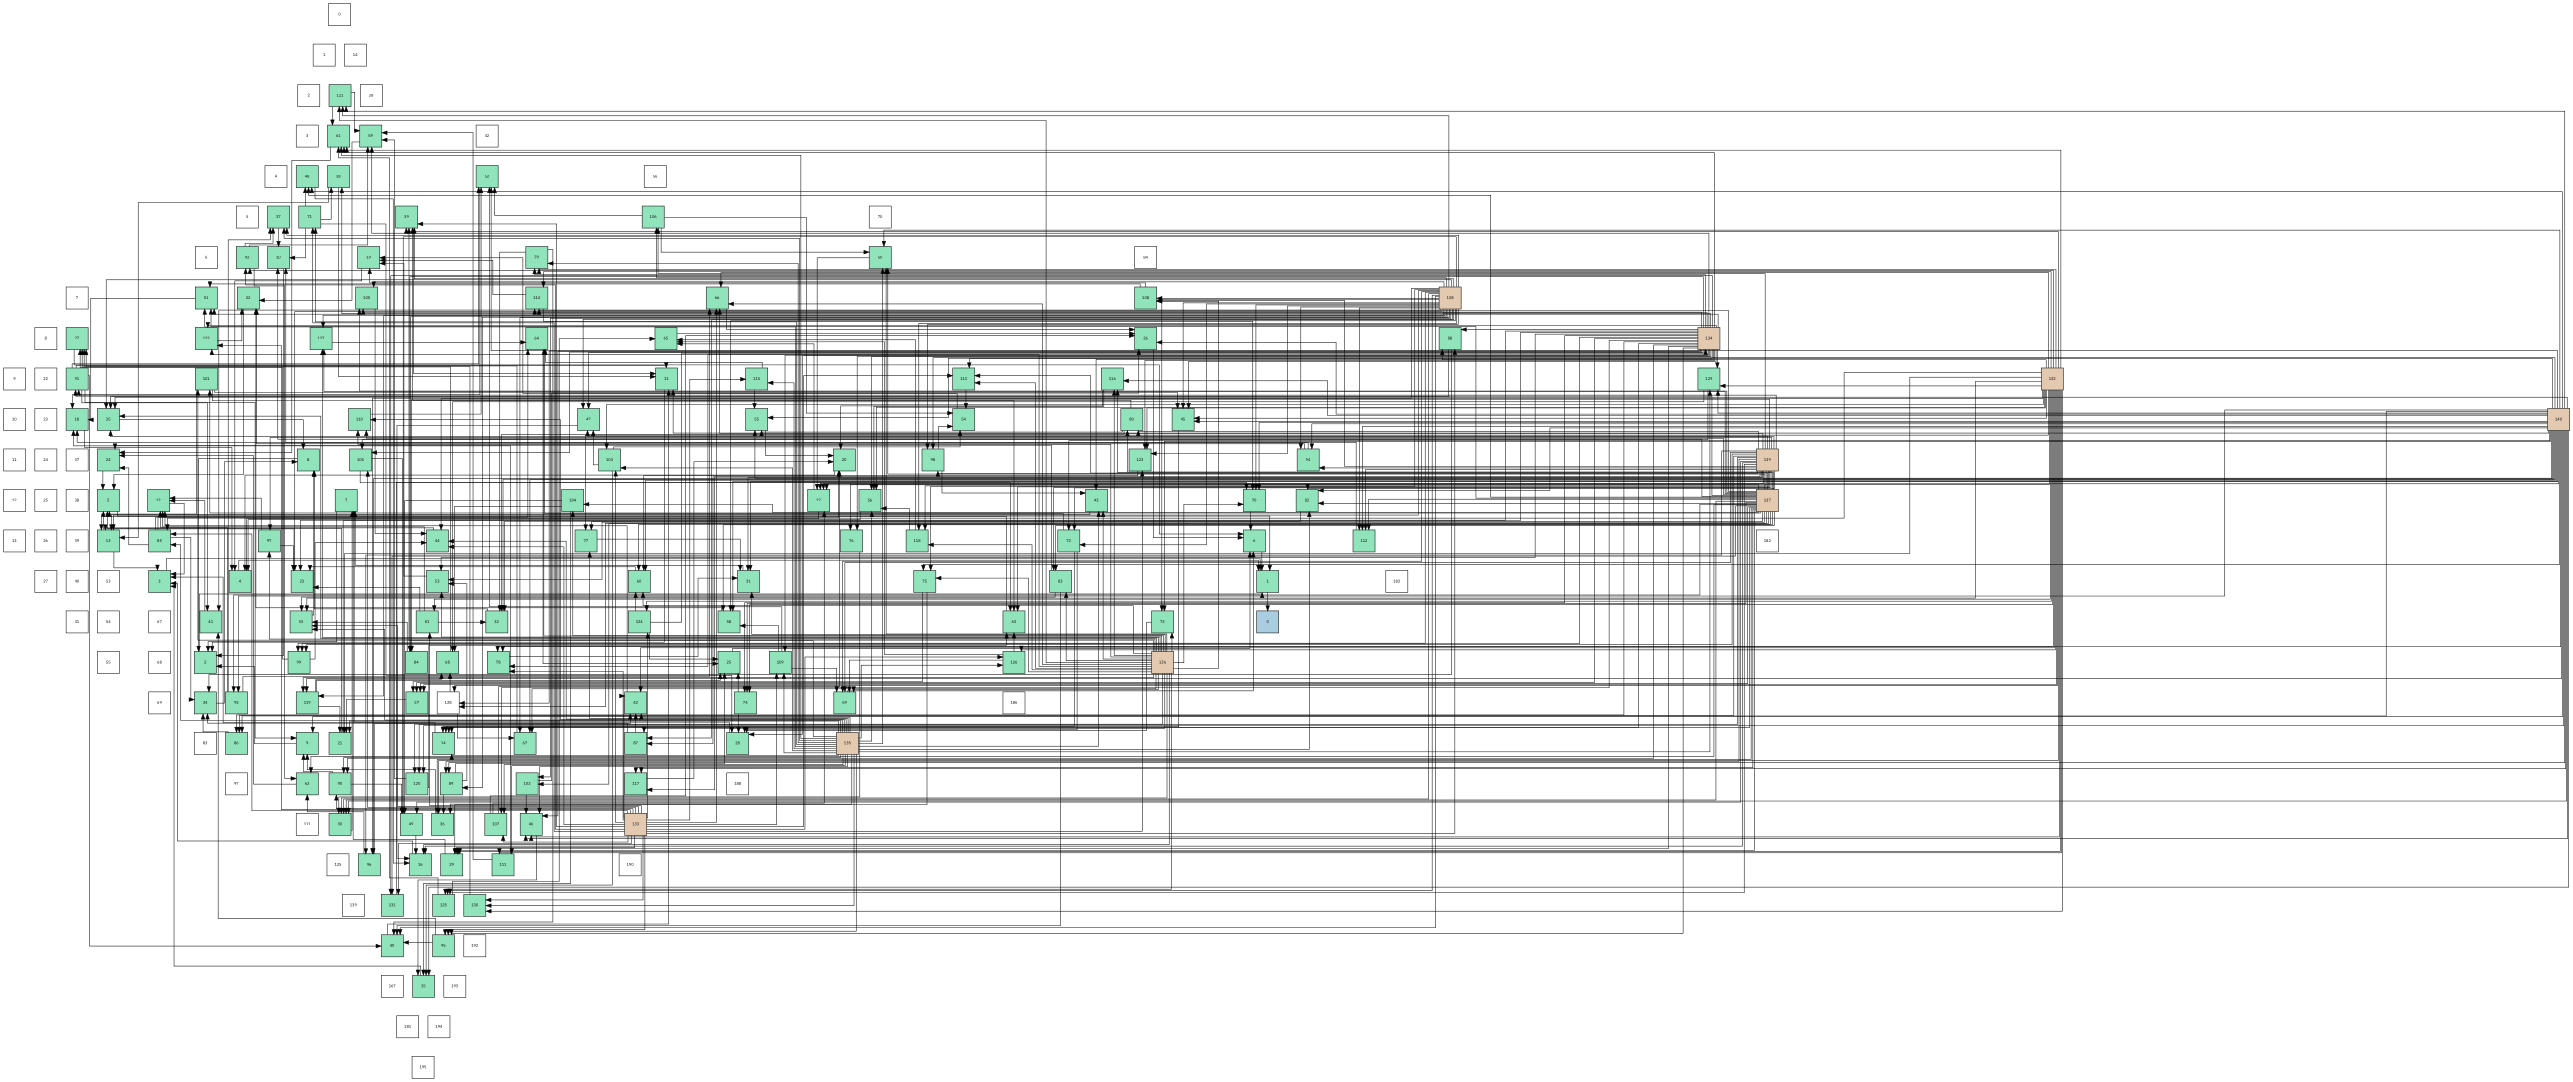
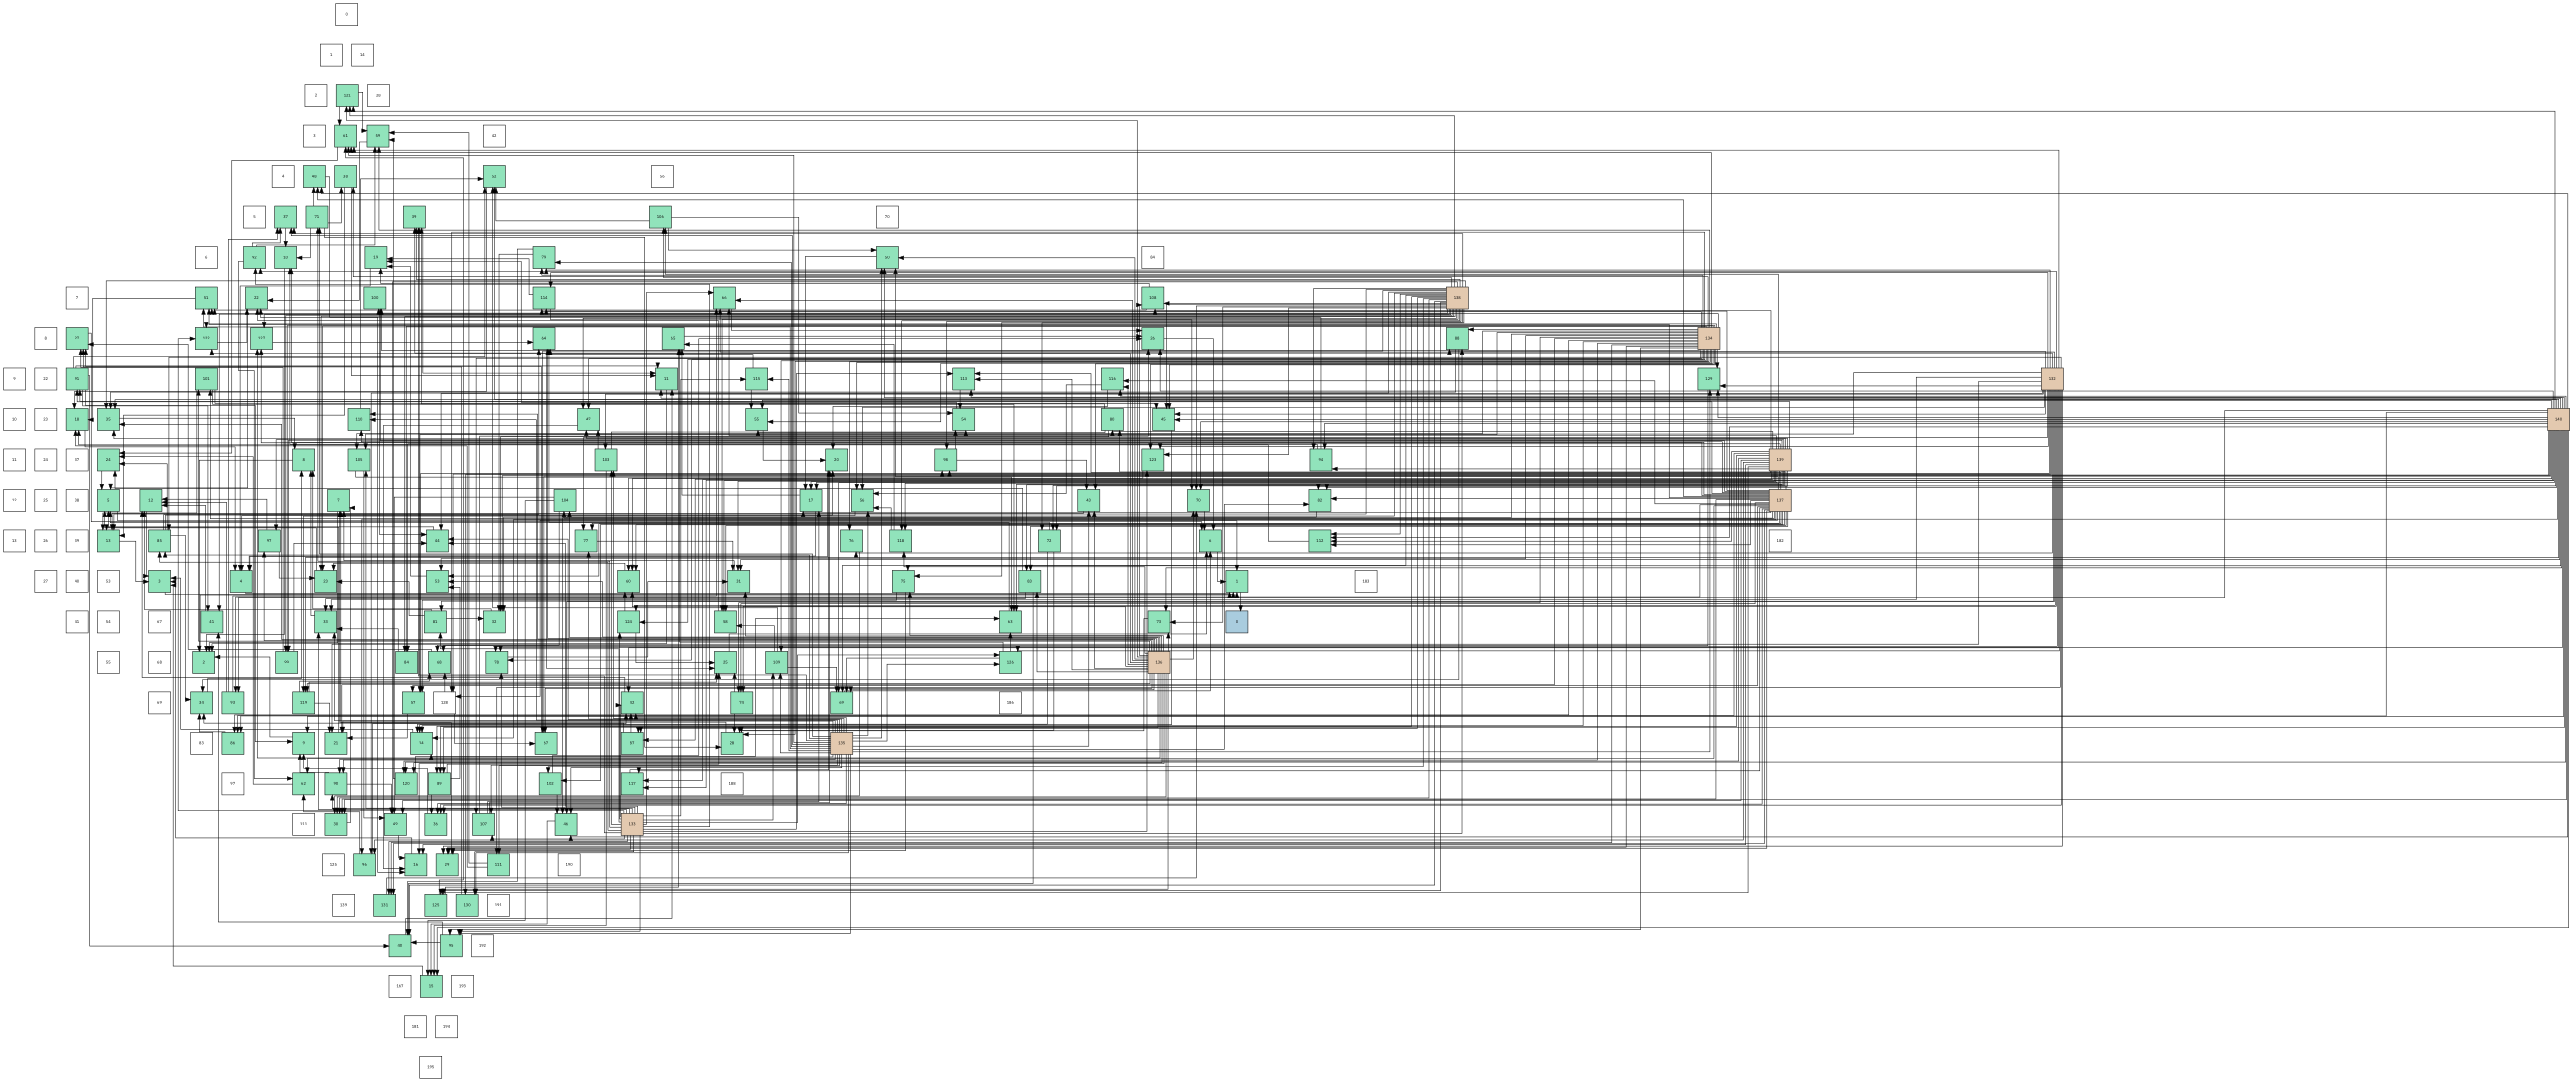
(1044, 353) -> (1047, 359)
(1058, 440) -> (1229, 434)
none -> (498, 905)
